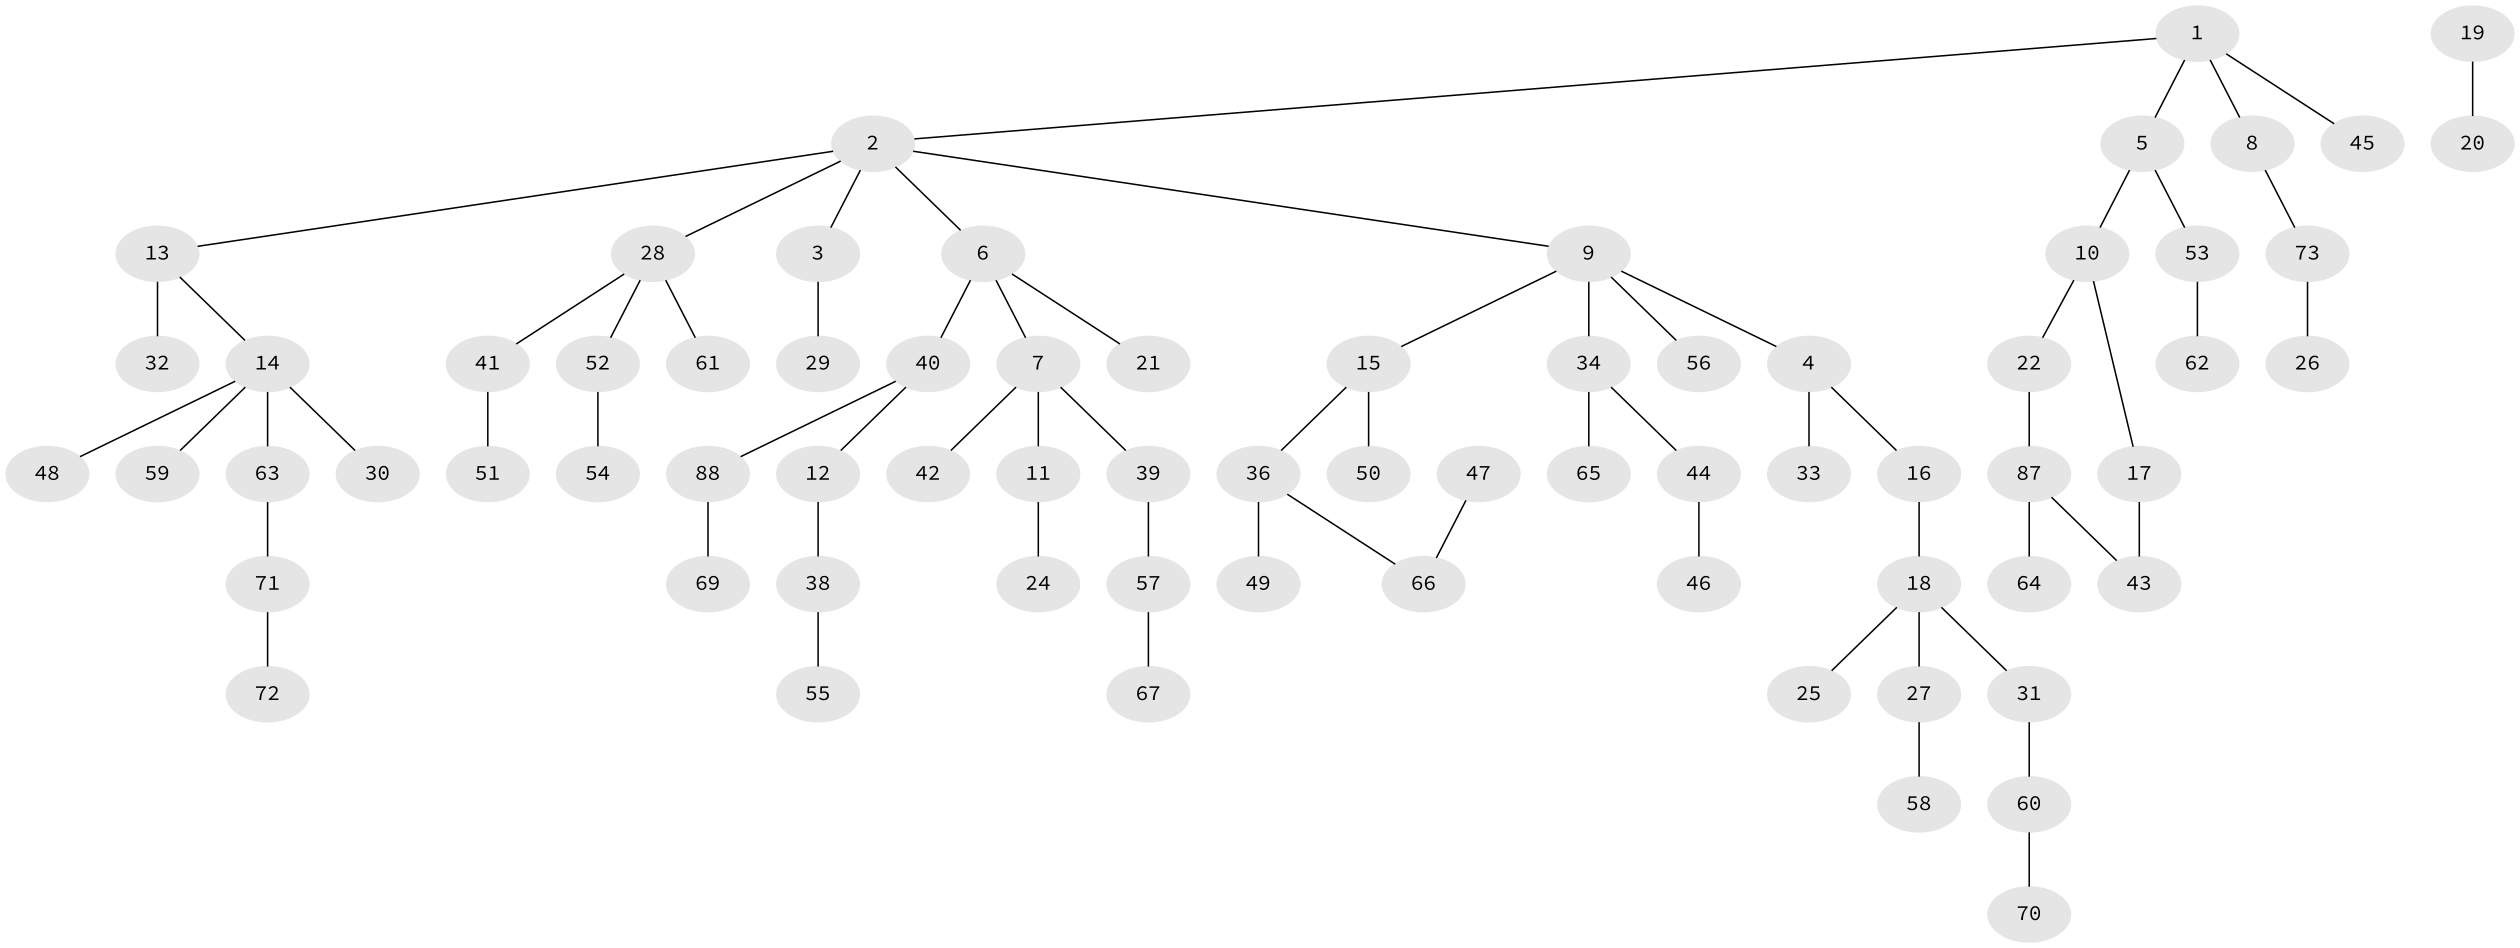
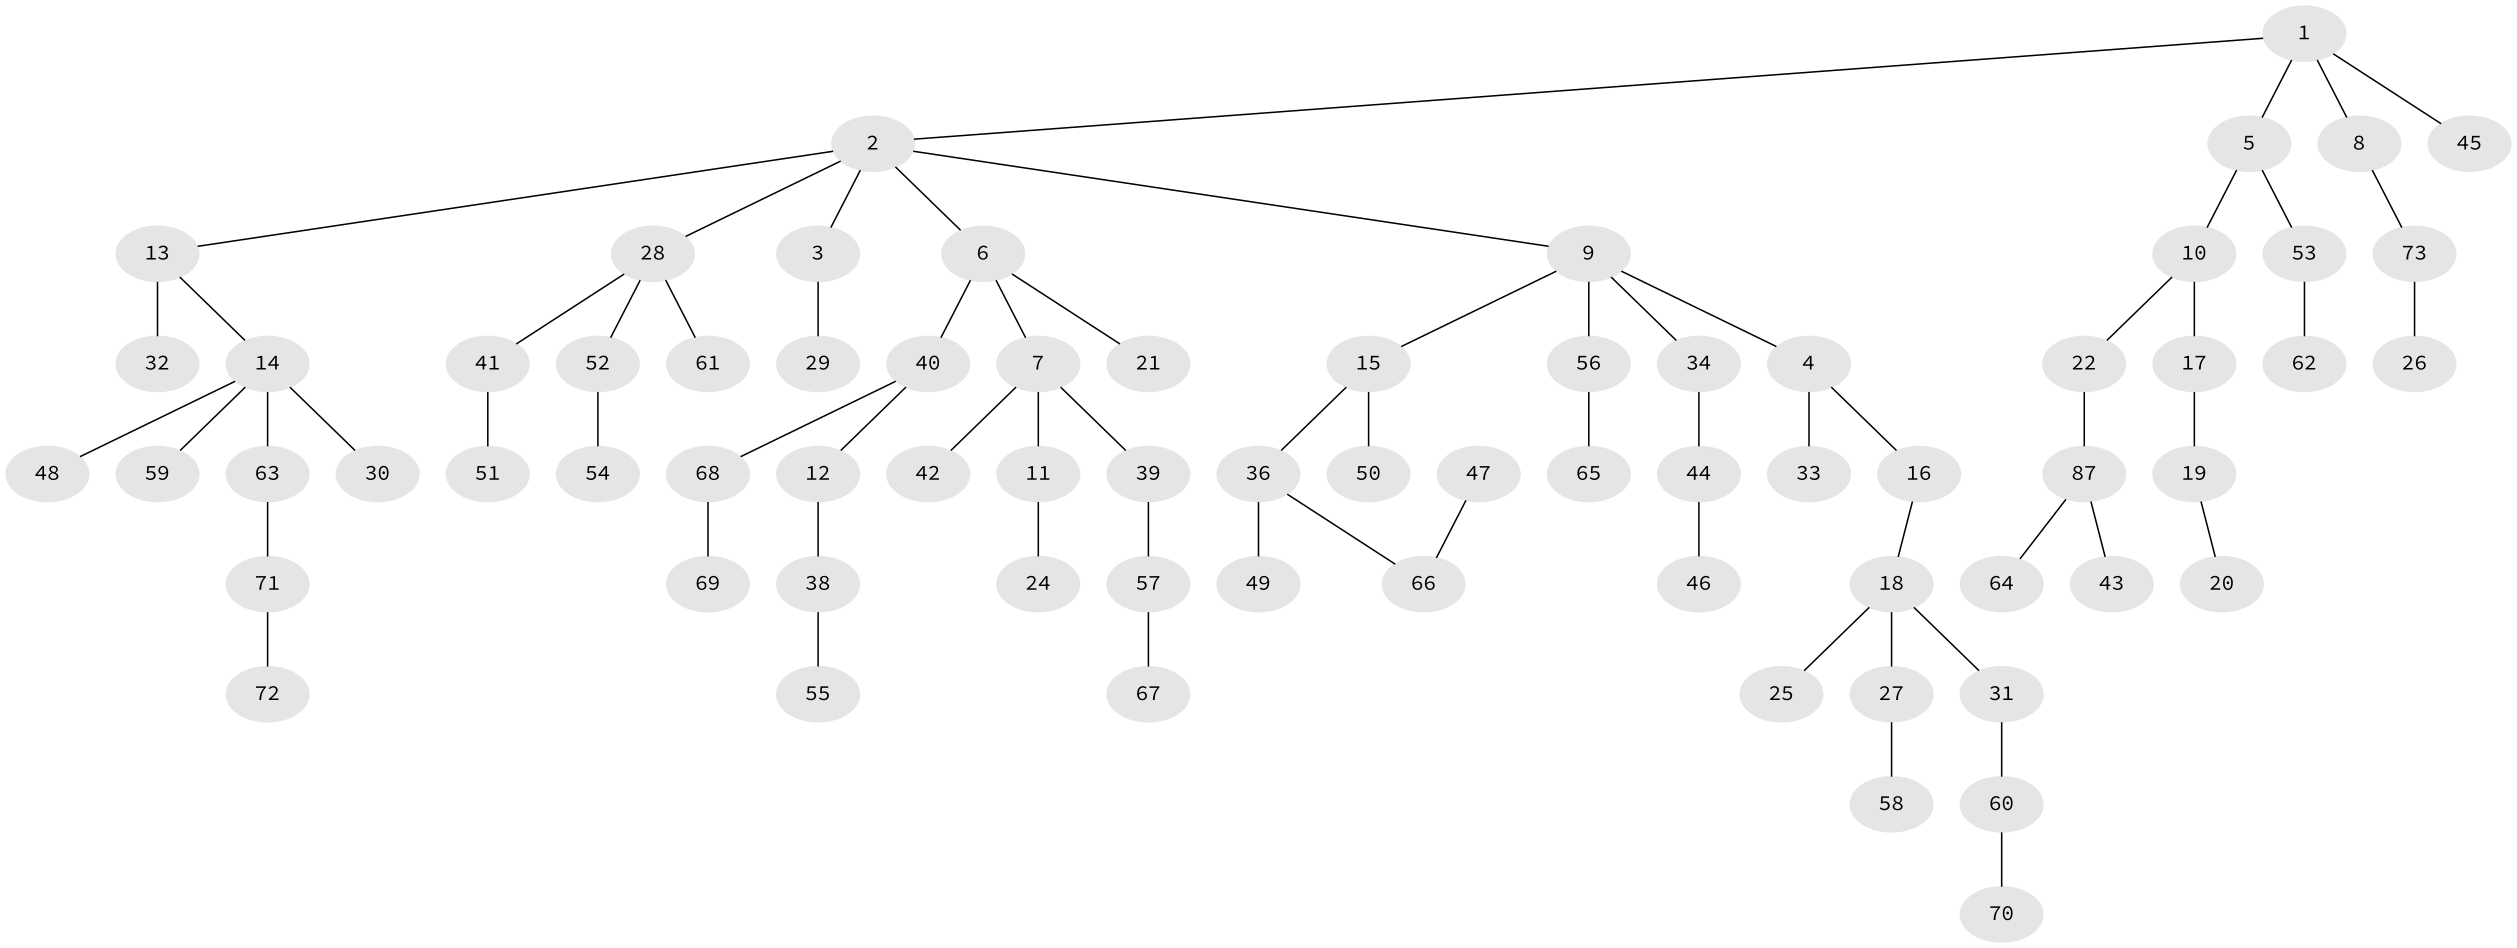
(1589, 419) -> (1589, 419)
(708, 474) -> (708, 474)
(2139, 529) -> (2194, 419)
